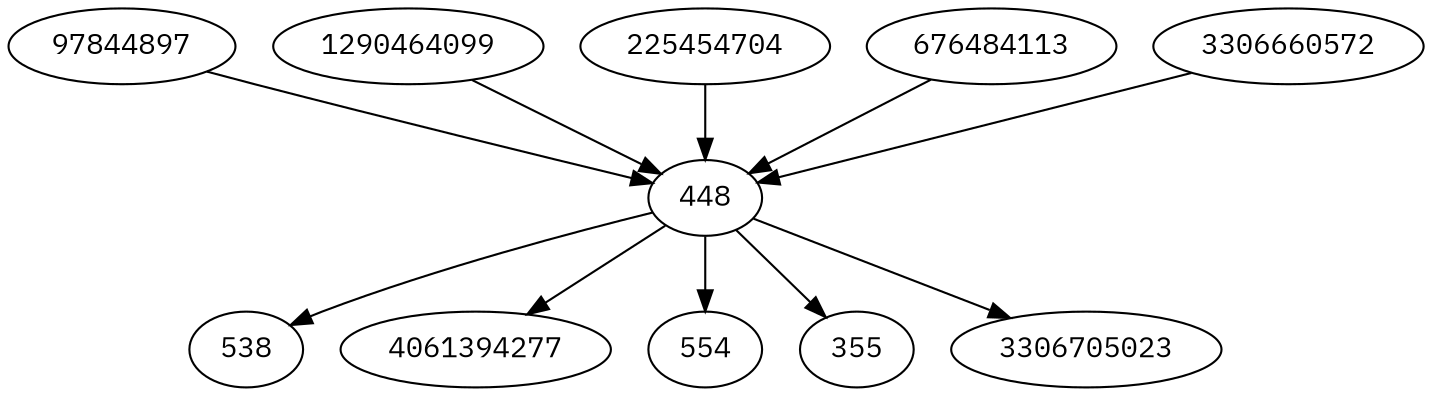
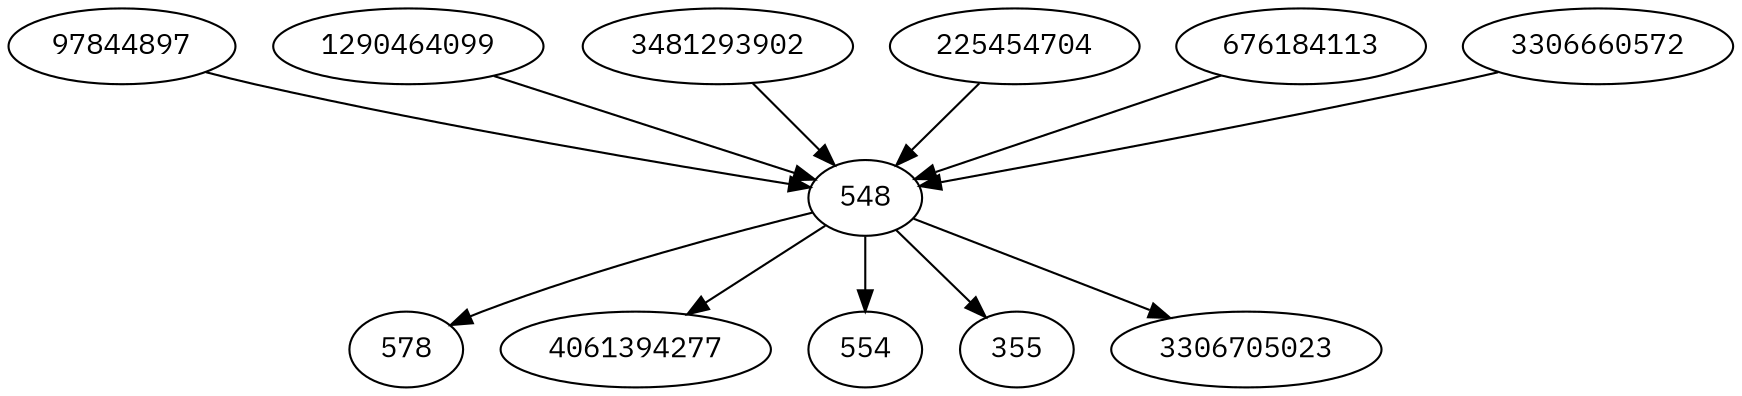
none -> (718, 46)
(992, 46) -> (1301, 46)
(705, 198) -> (865, 198)
(246, 350) -> (406, 350)
